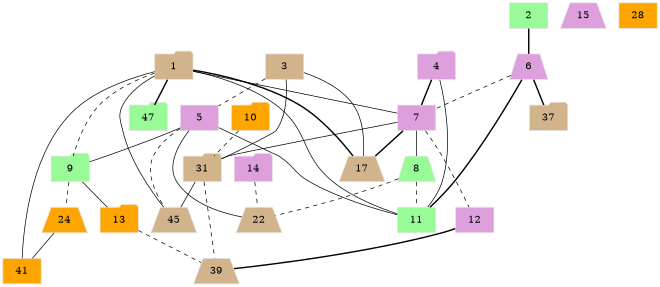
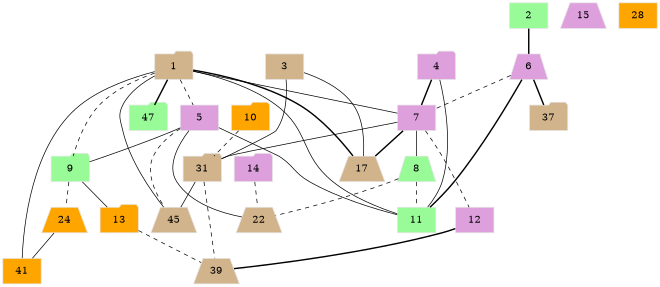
(242, 92) -> (187, 92)
